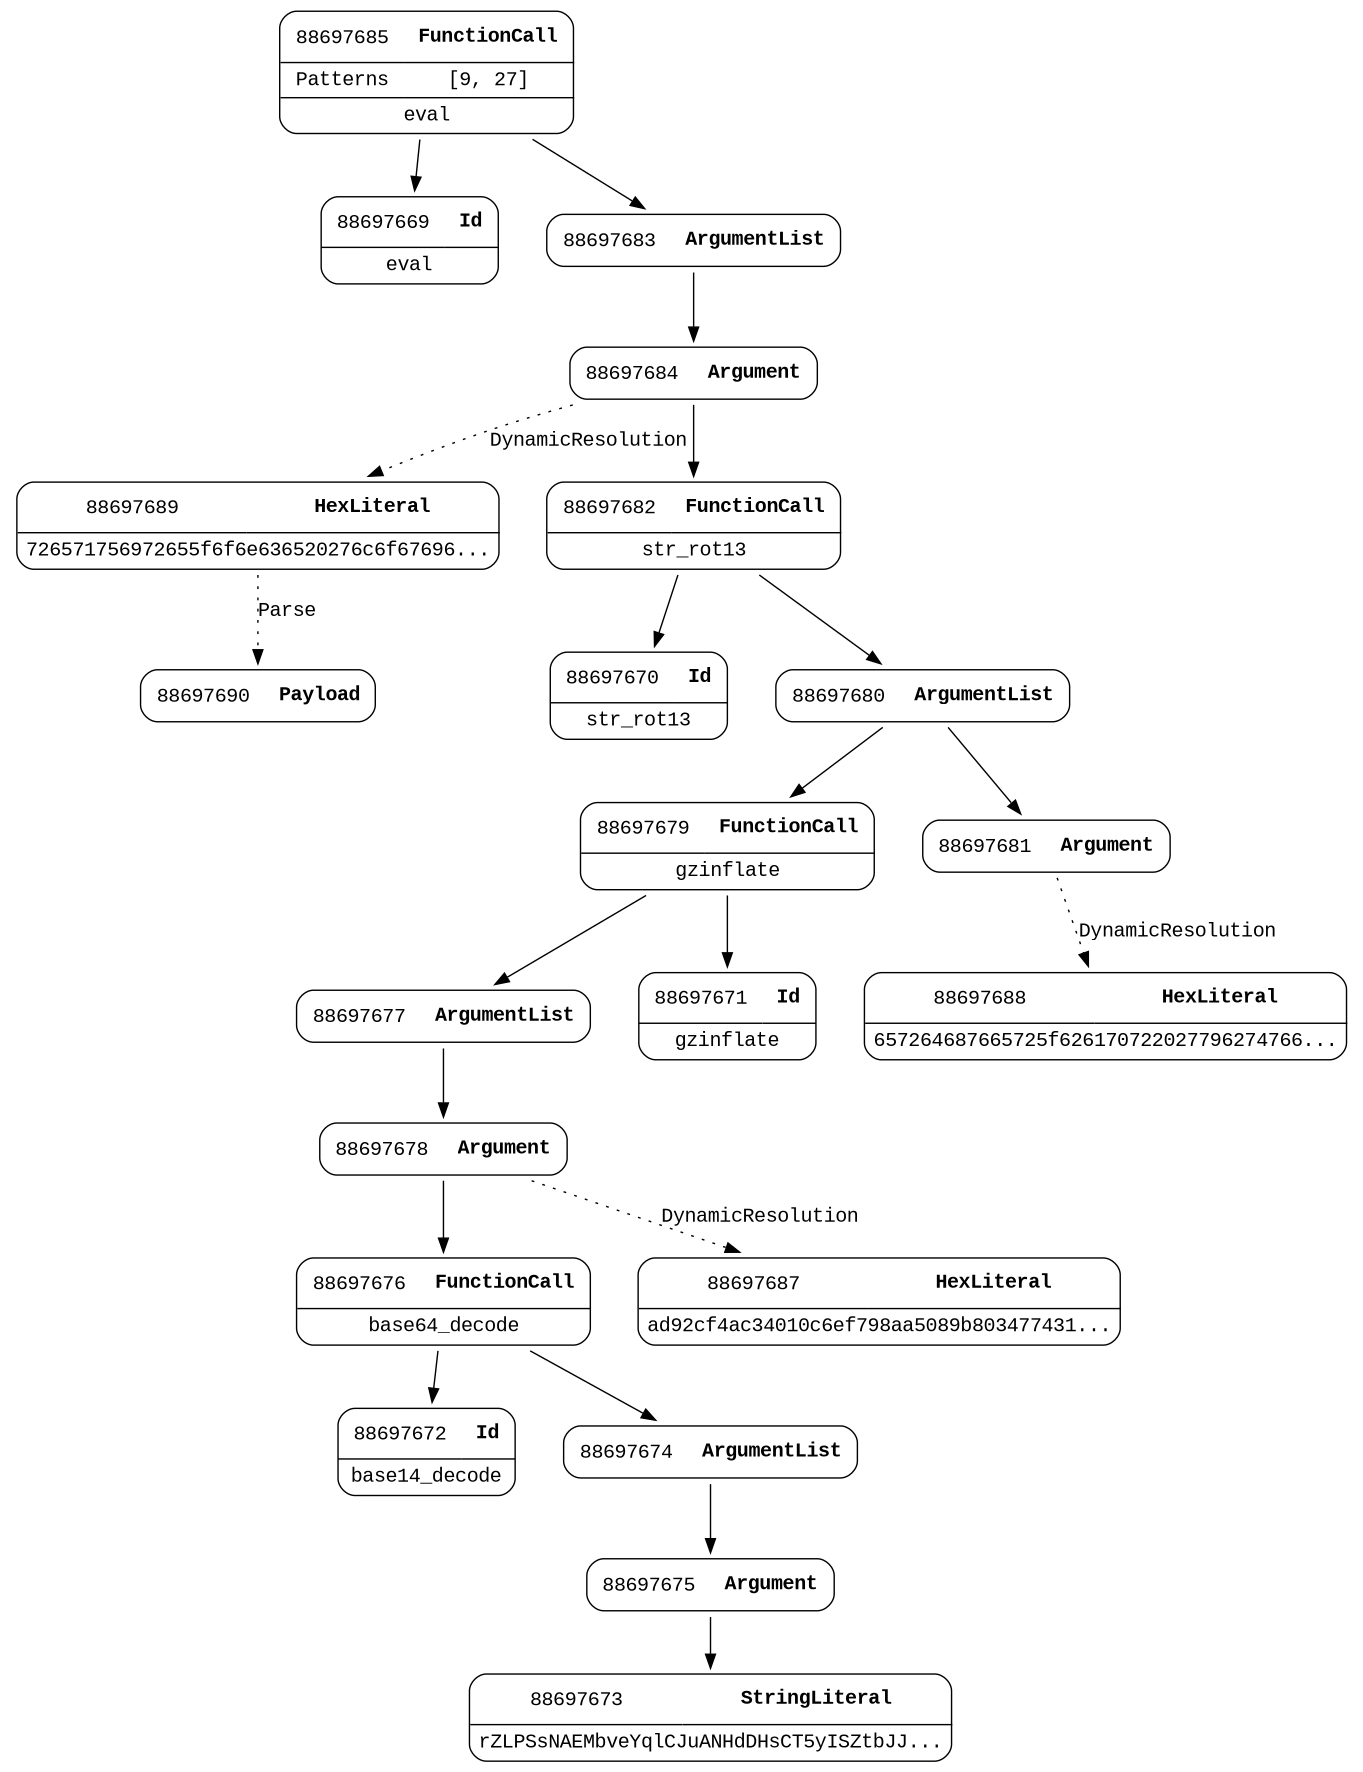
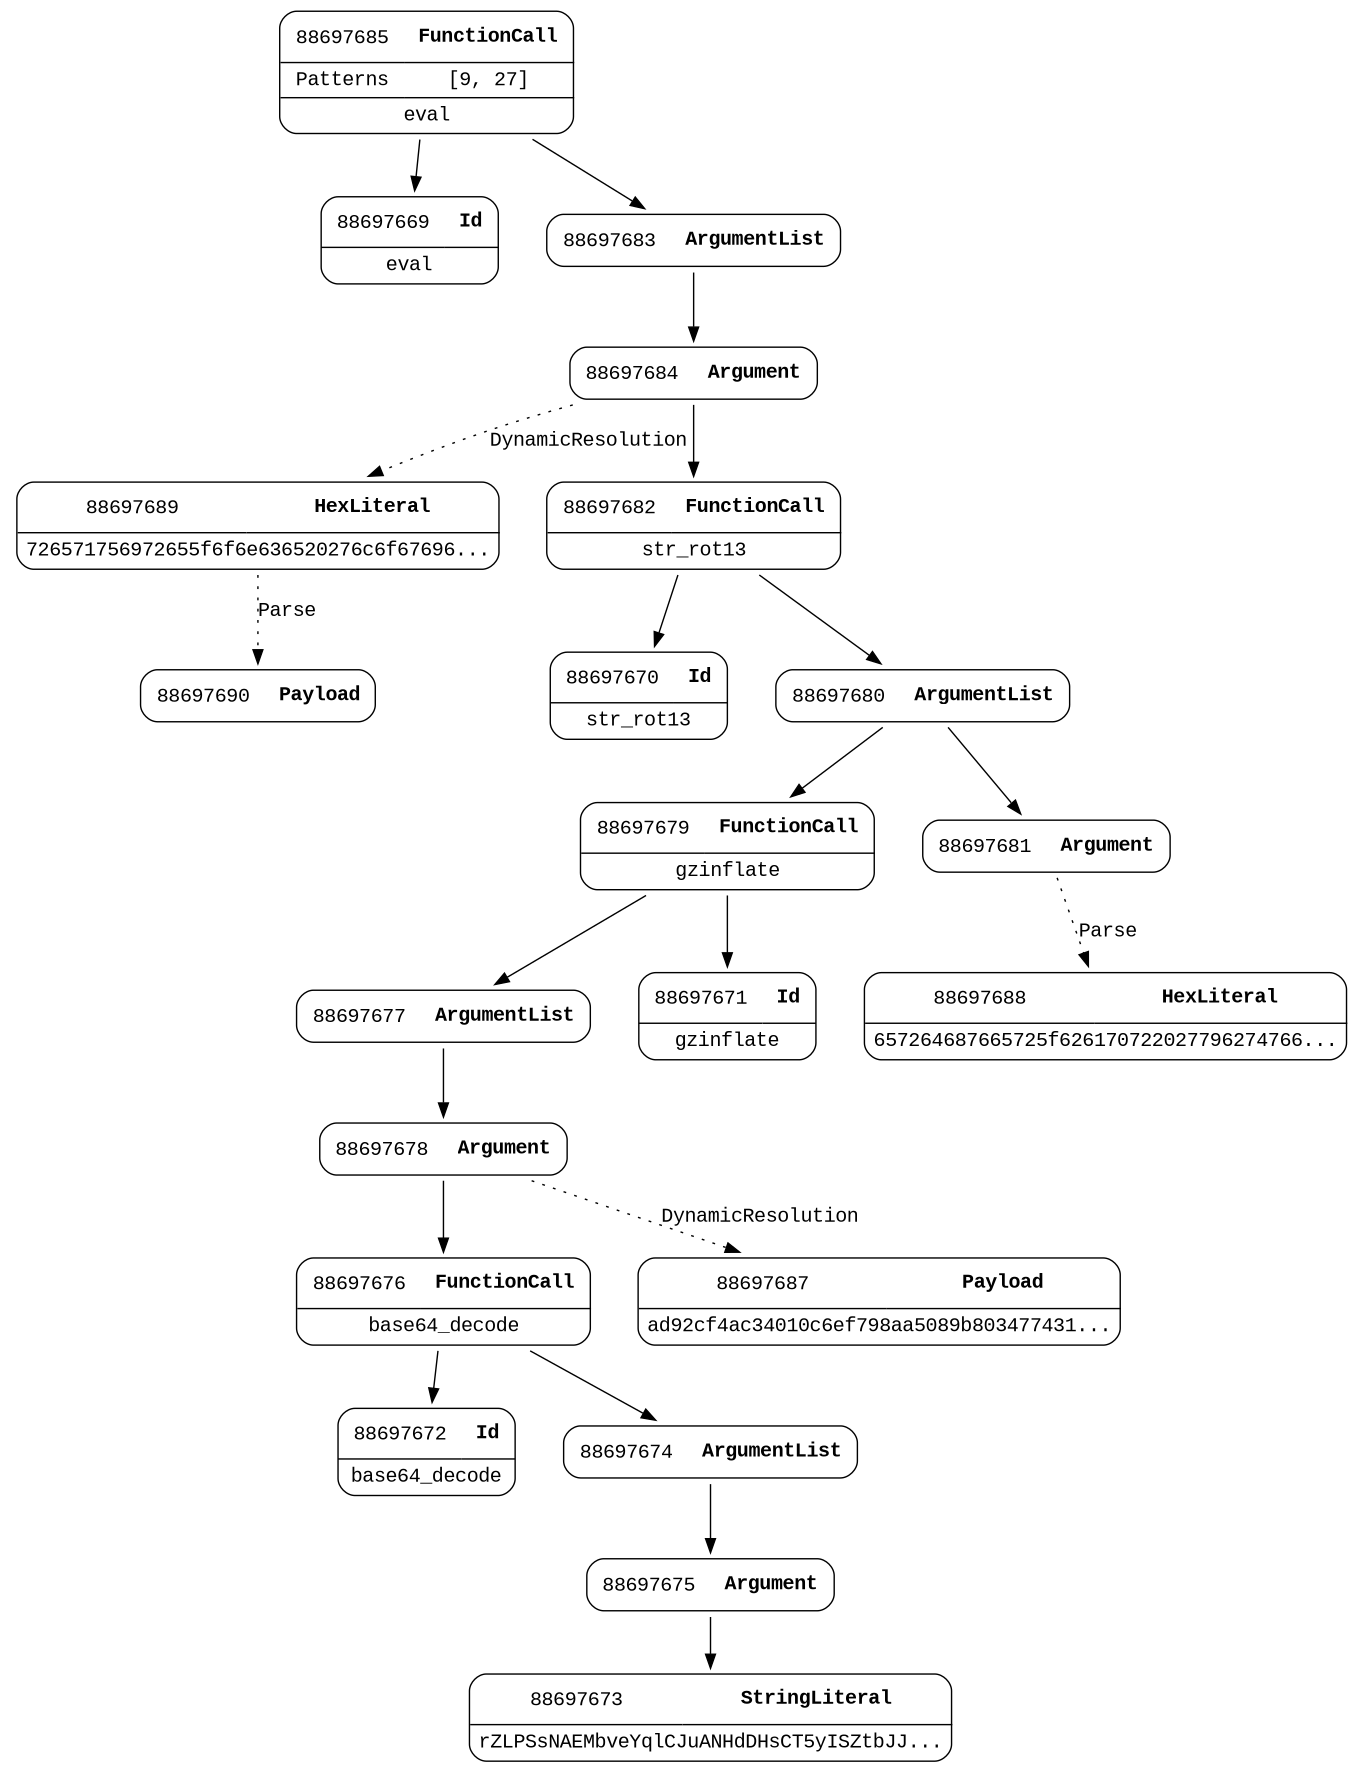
(1178, 931) -> (1108, 931)
(994, 1282) -> (1003, 1282)
(427, 1476) -> (427, 1476)
